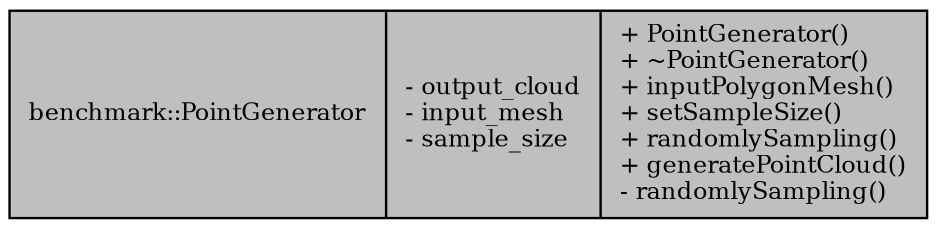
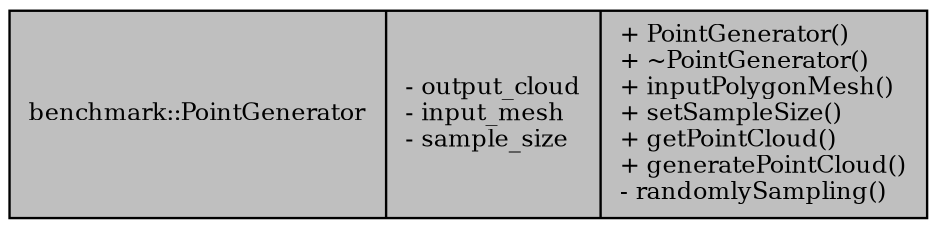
(759, 139) -> (728, 139)
